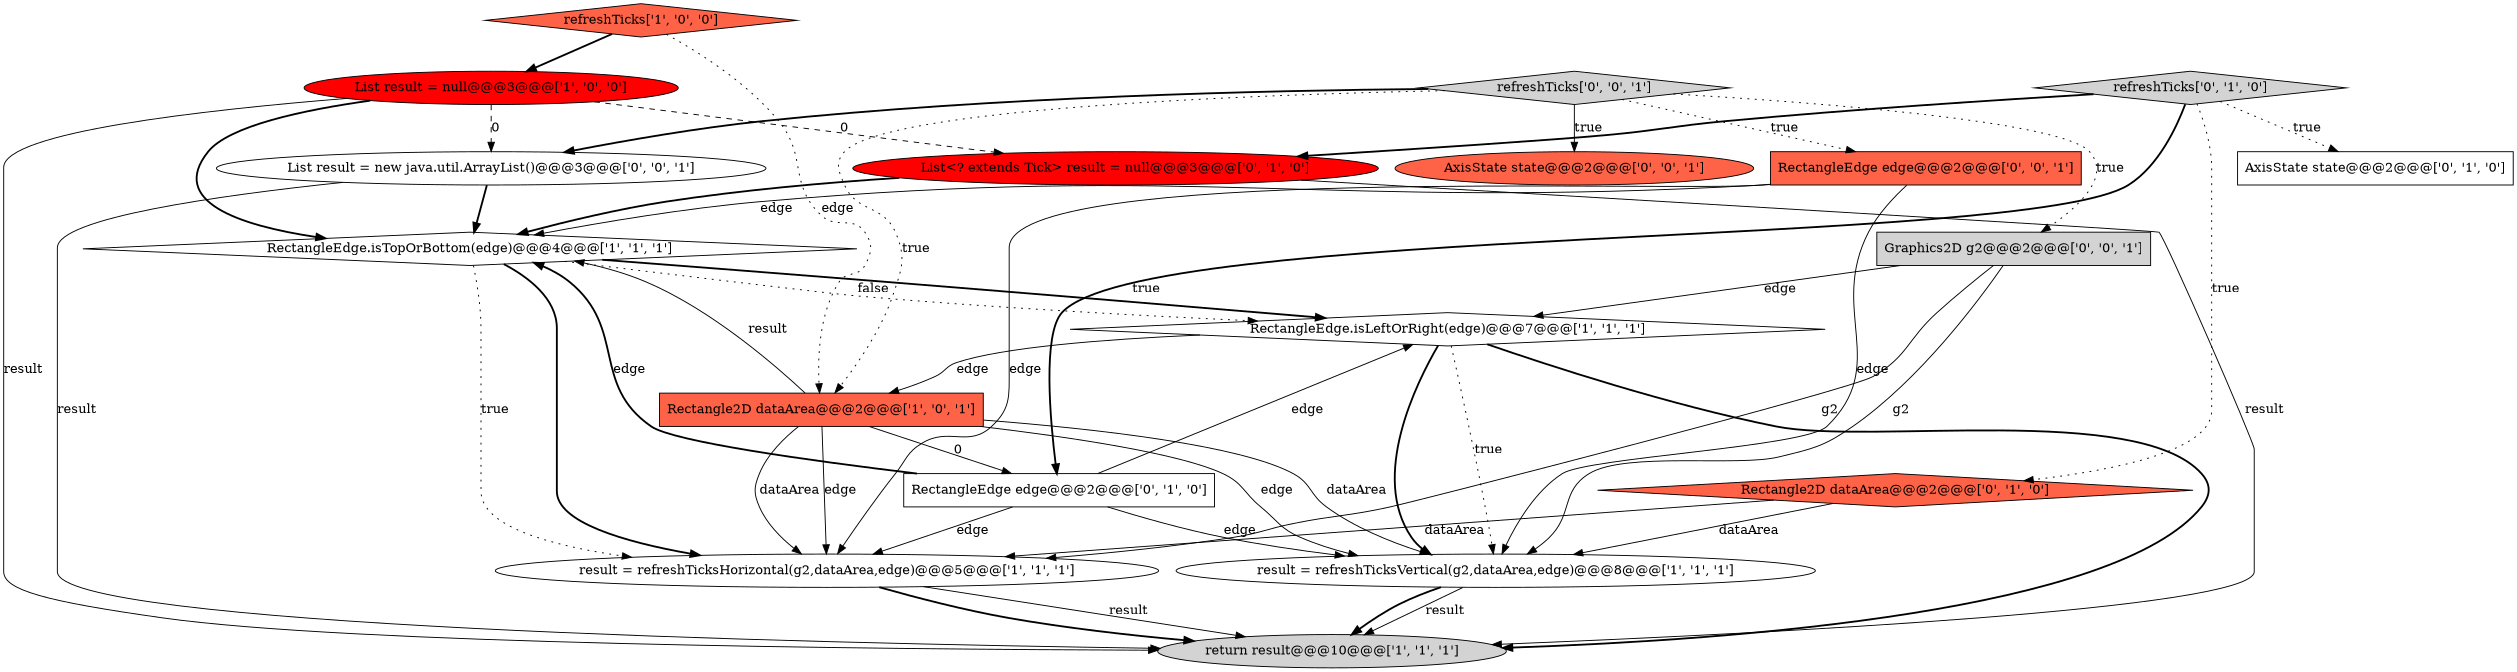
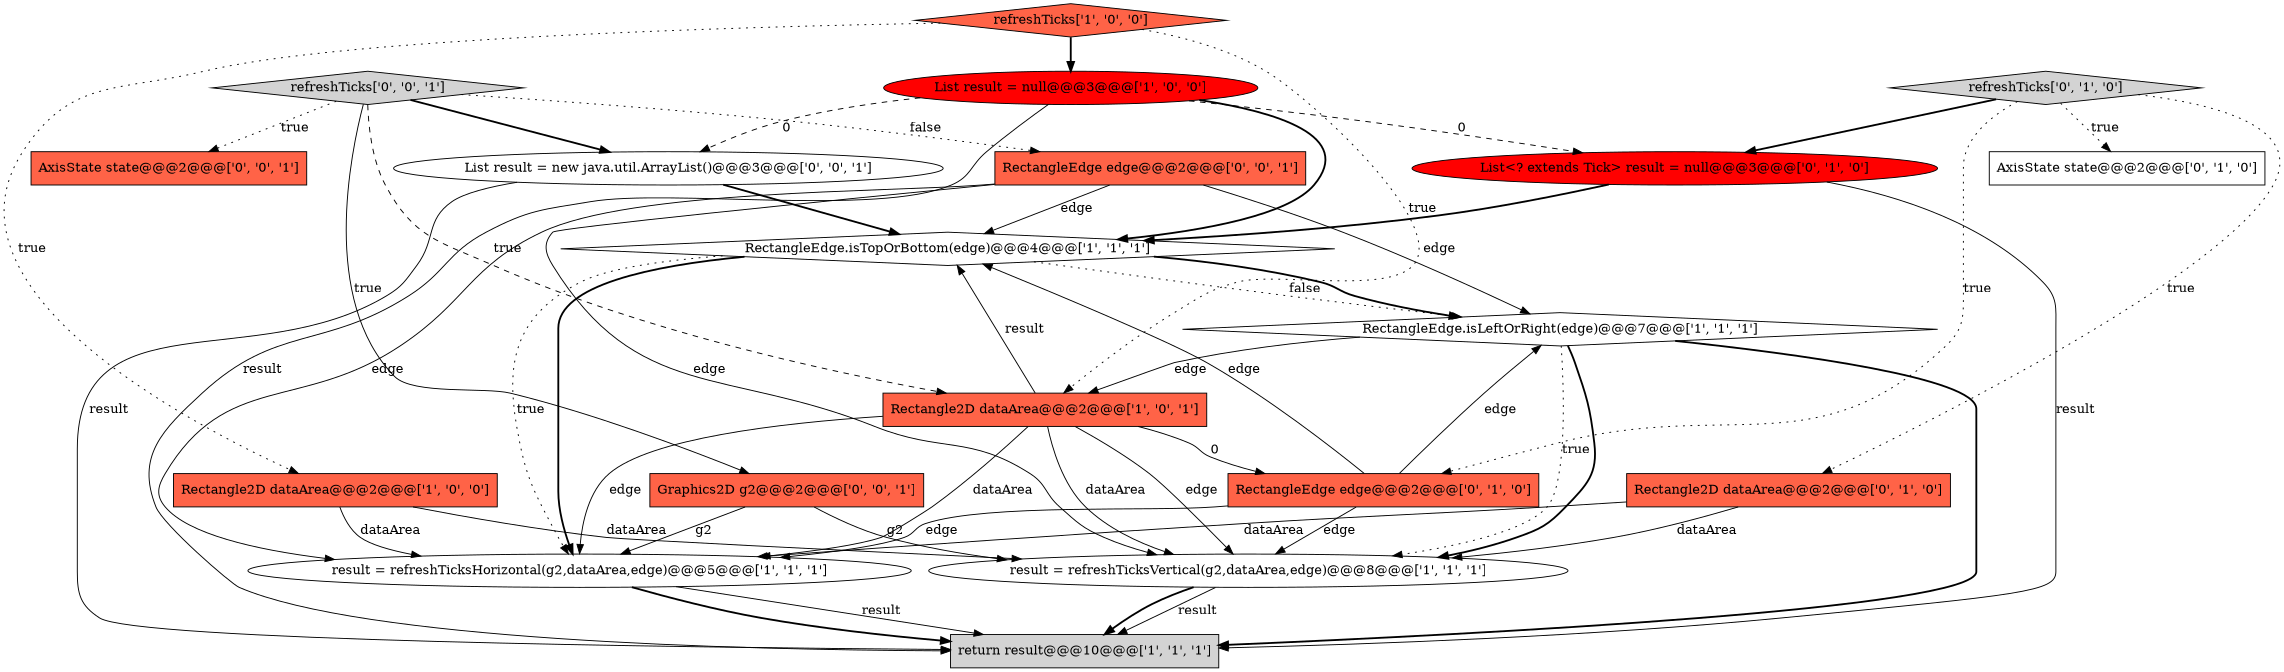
(1004, 114) -> (606, 308)
(1932, 115) -> (430, 388)
(1574, 123) -> (277, 125)
(1785, 128) -> (926, 128)
(1574, 168) -> (169, 168)
(838, 209) -> (1423, 209)
(1566, 241) -> (1841, 410)
(2014, 249) -> (787, 490)
(1722, 290) -> (1365, 241)
(684, 438) -> (1188, 353)
none -> (335, 490)
(1059, 490) -> (1383, 490)
(1895, 490) -> (1789, 490)
(1332, 651) -> (1085, 651)
